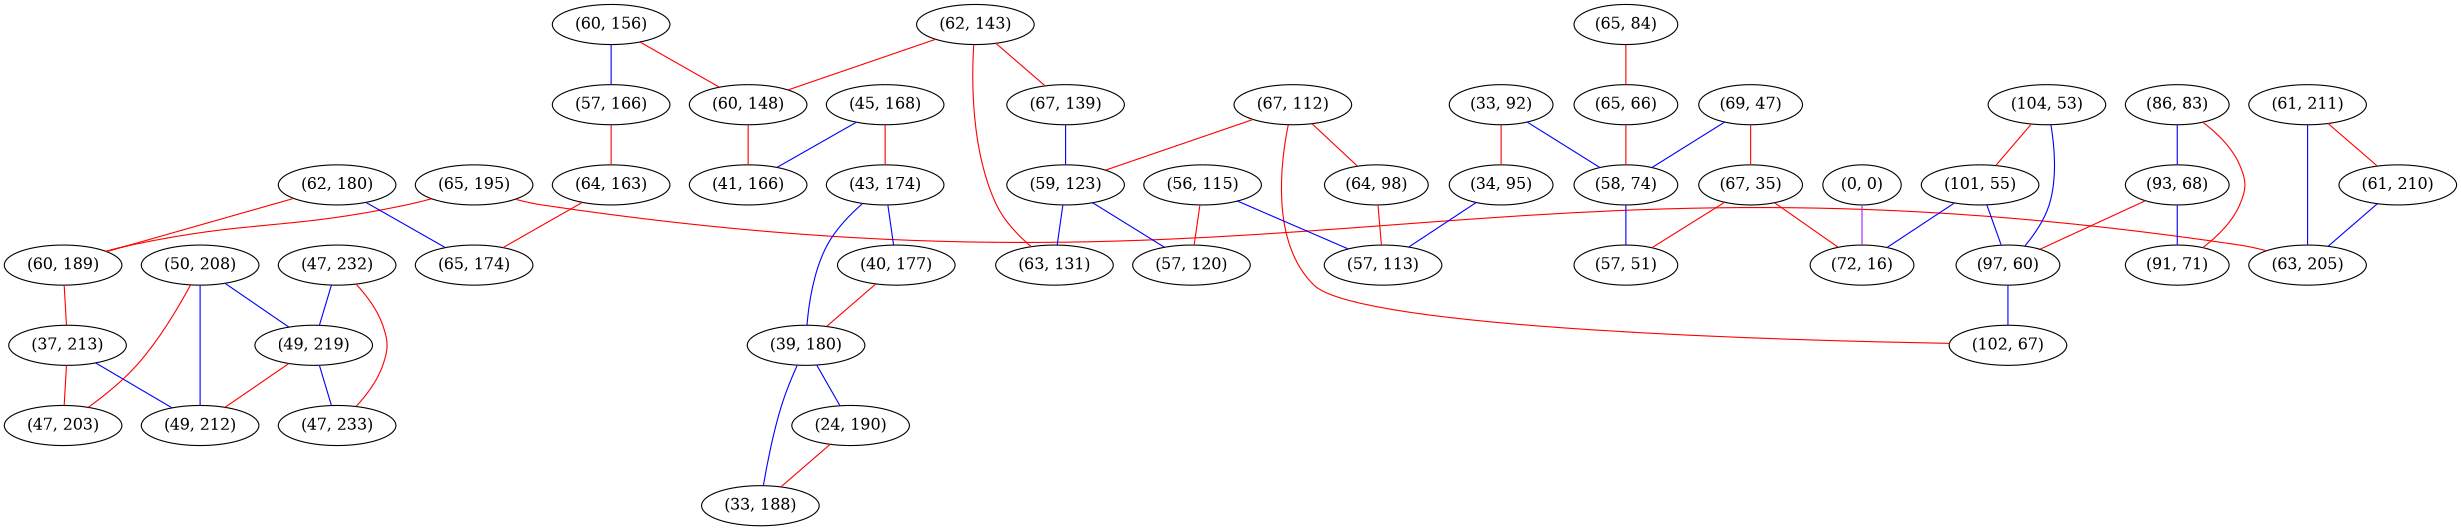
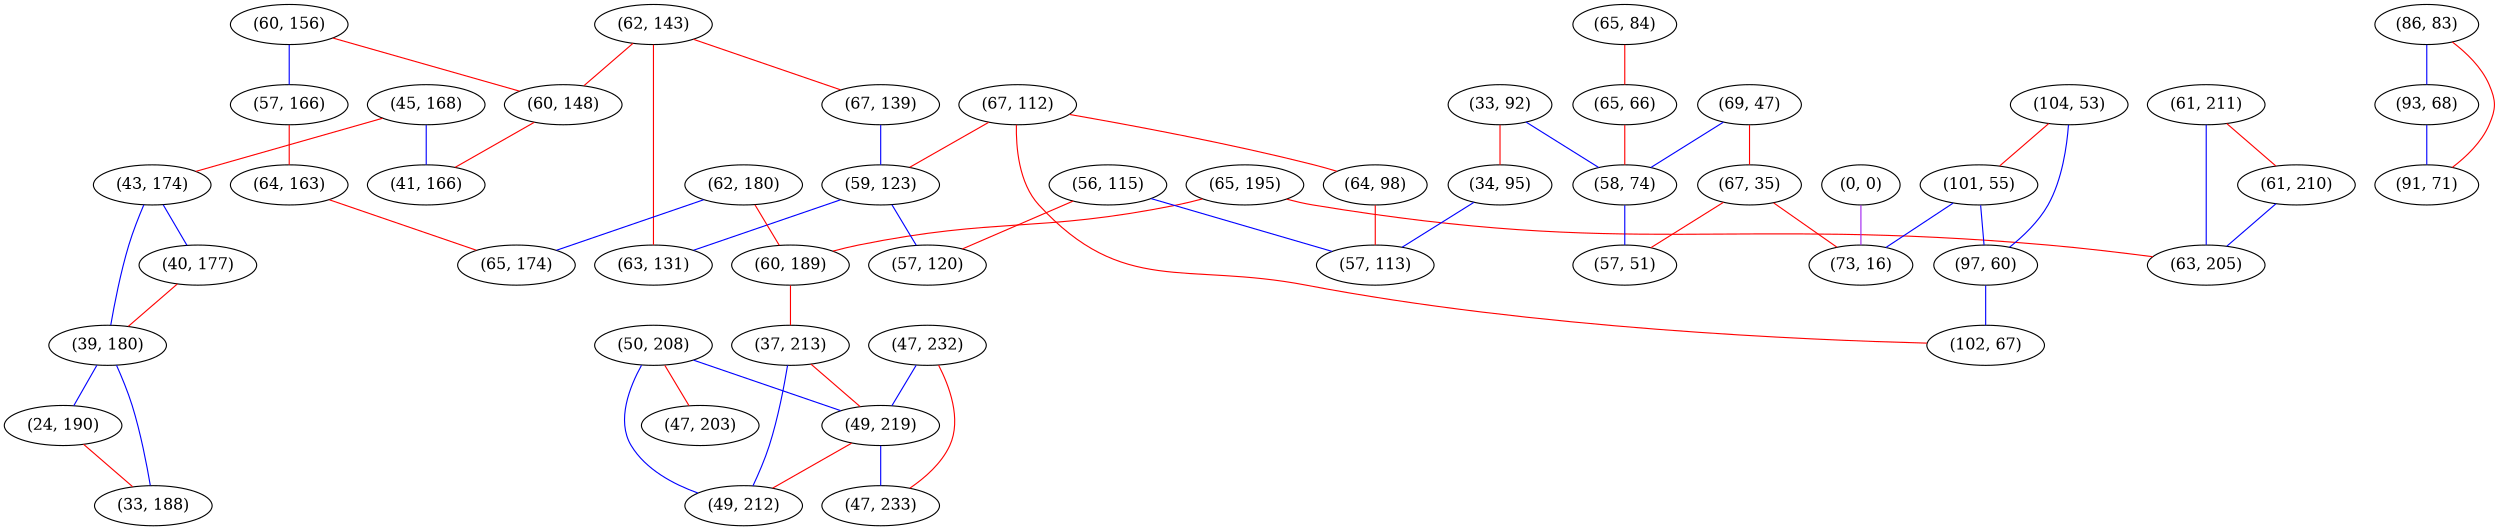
(2100, 221) -> none
(1862, 265) -> (1861, 265)
(65, 386) -> (835, 385)
